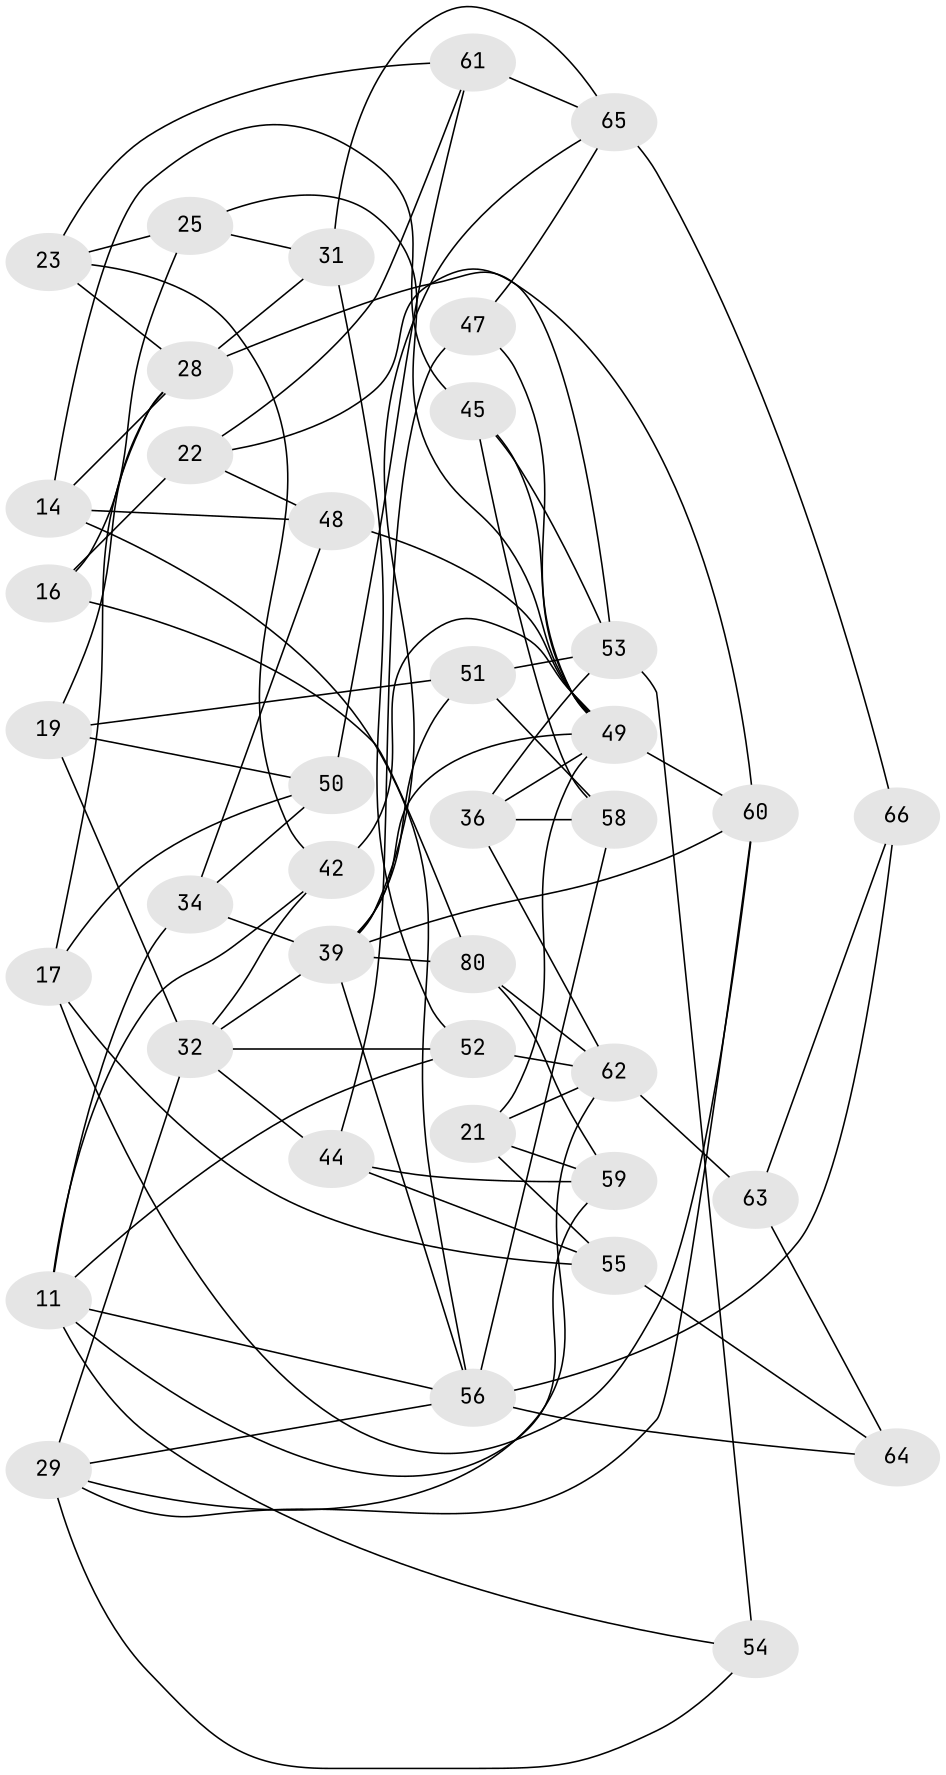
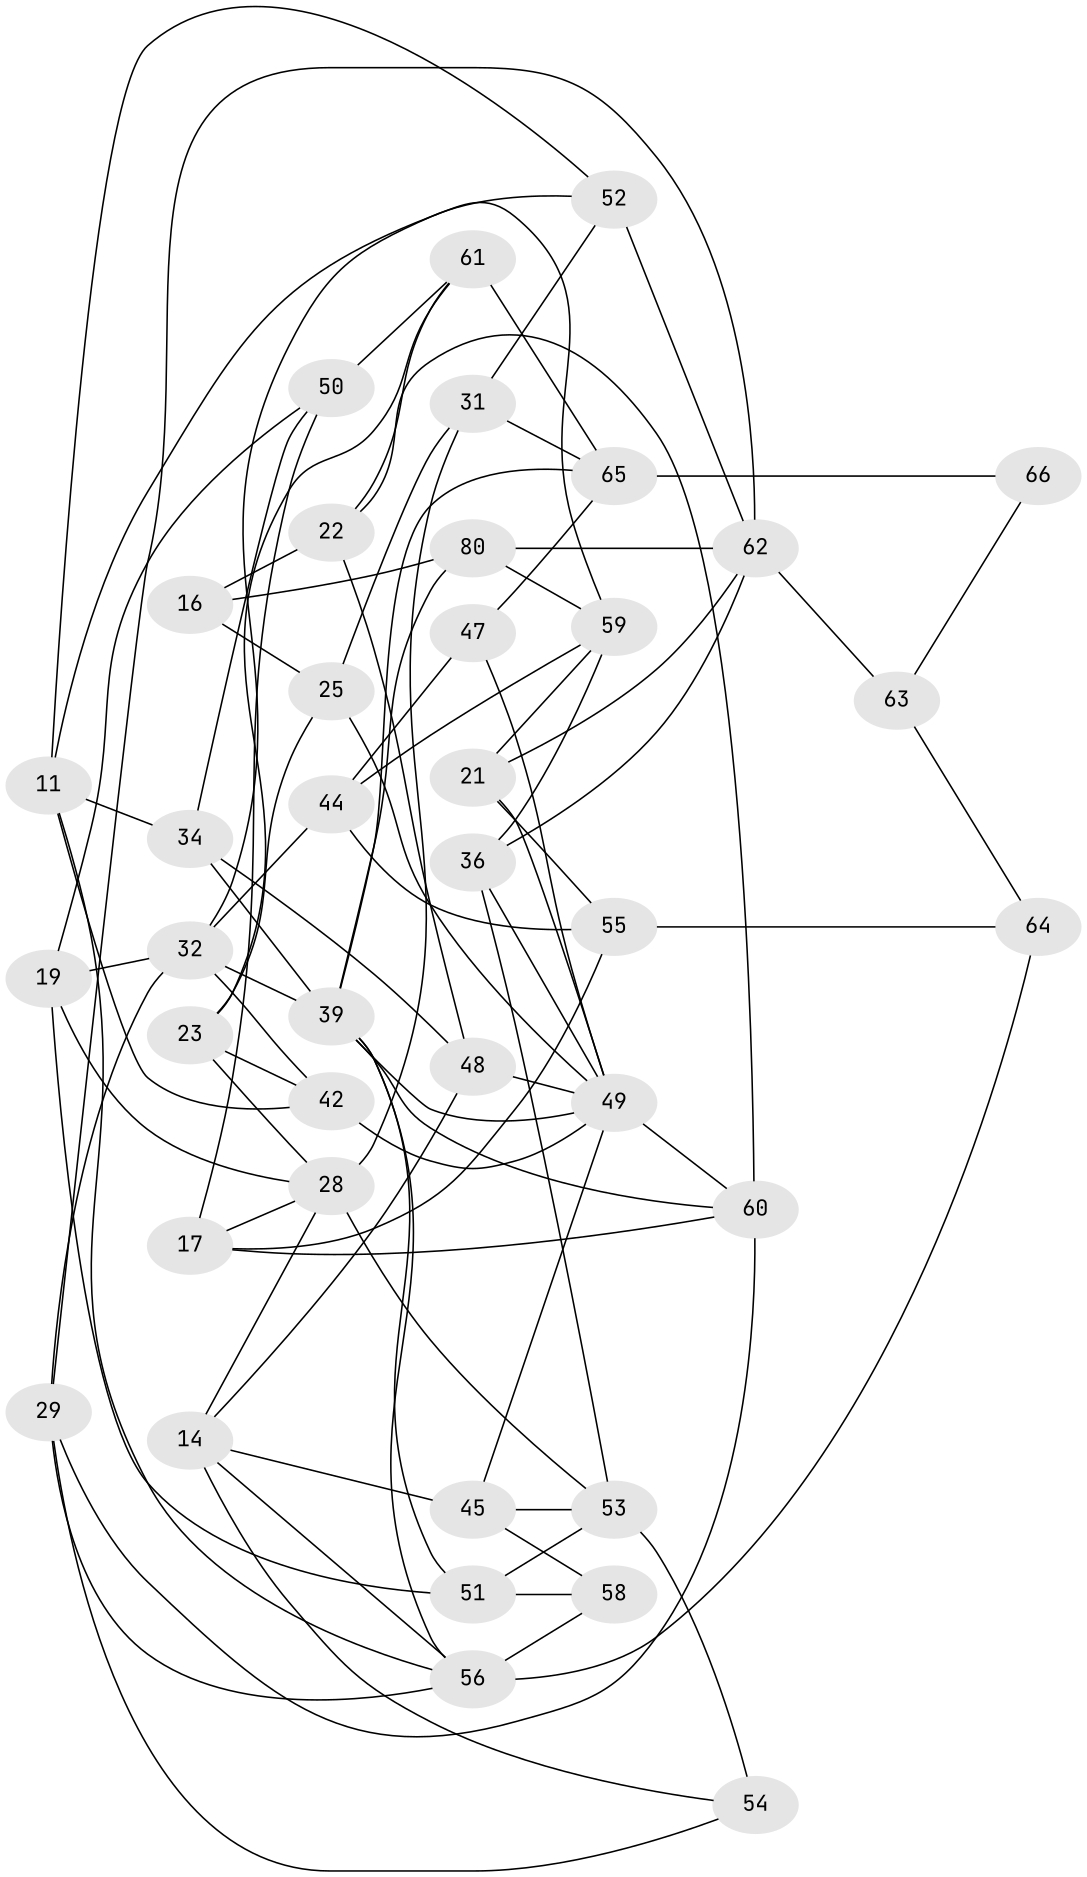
(544, 820) -> (557, 751)
(818, 1205) -> none
(355, 1545) -> (408, 1710)
